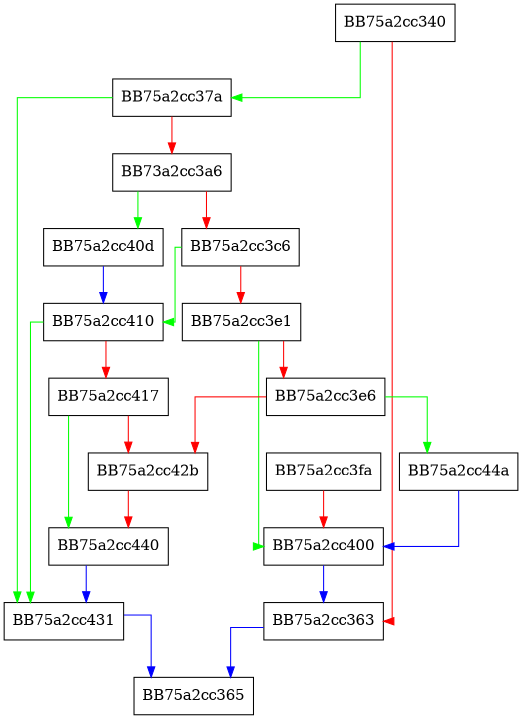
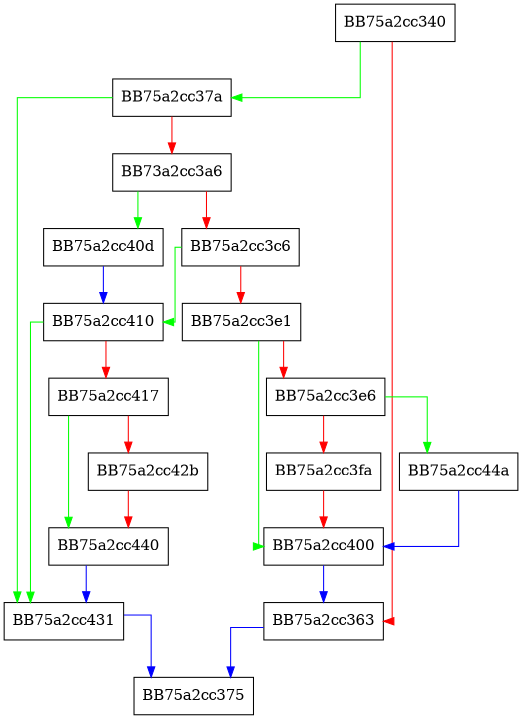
(208, 397) -> (324, 429)
(194, 696) -> (194, 696)
